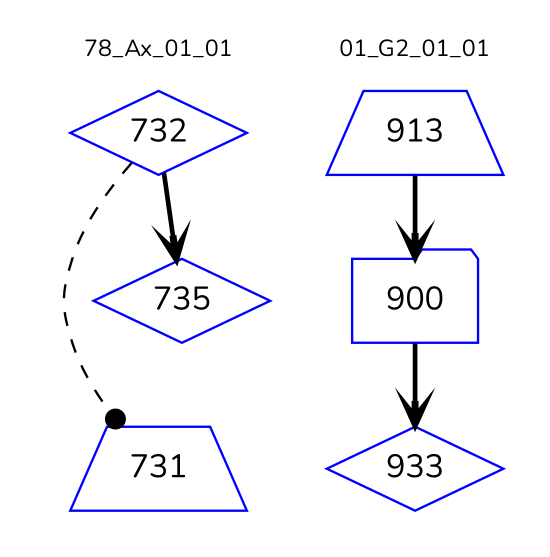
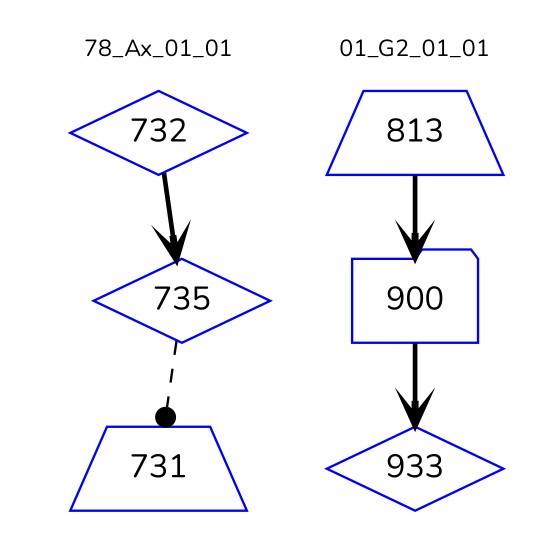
(415, 133) -> (415, 133)
(66, 283) -> (172, 374)
